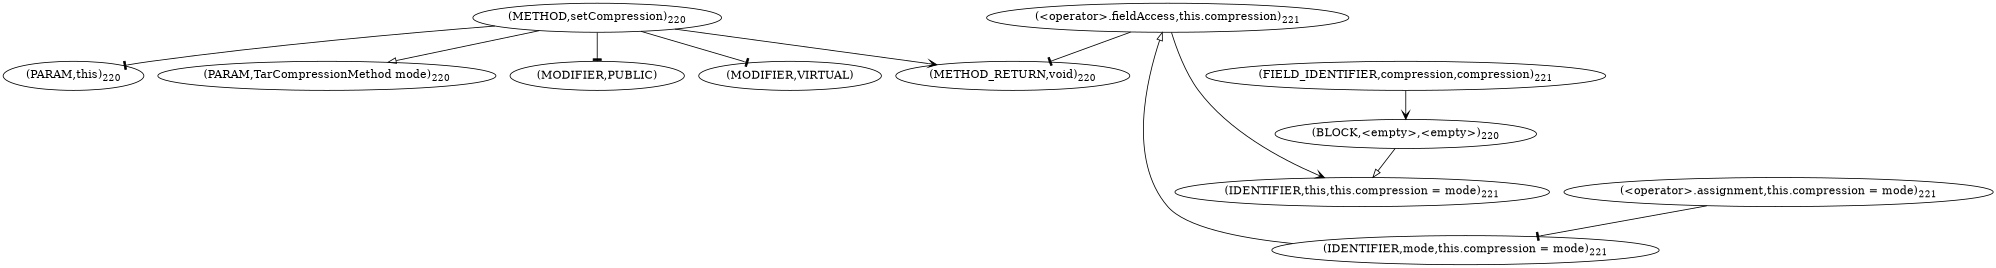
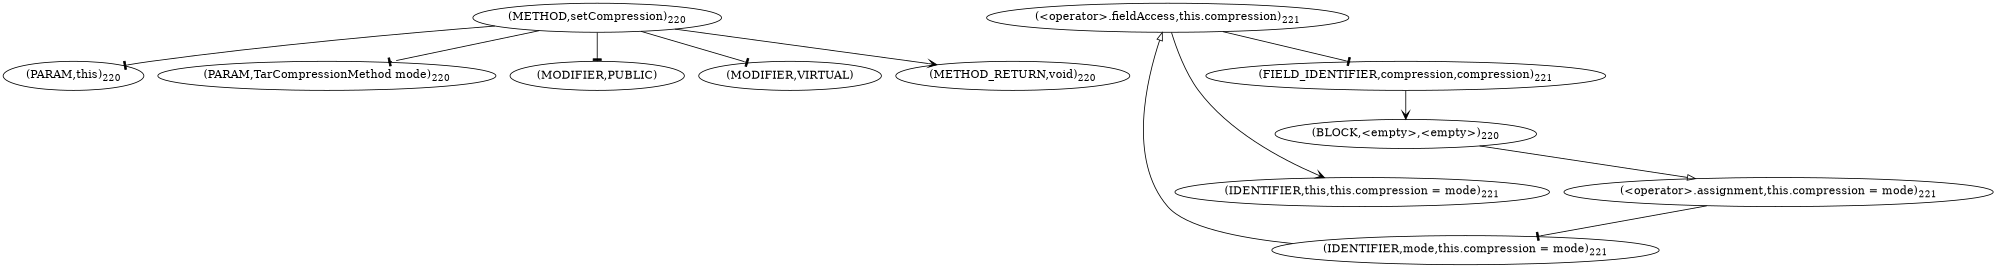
(468, 46) -> (468, 46)
(1091, 46) -> (1285, 46)
(1387, 160) -> (1583, 162)
